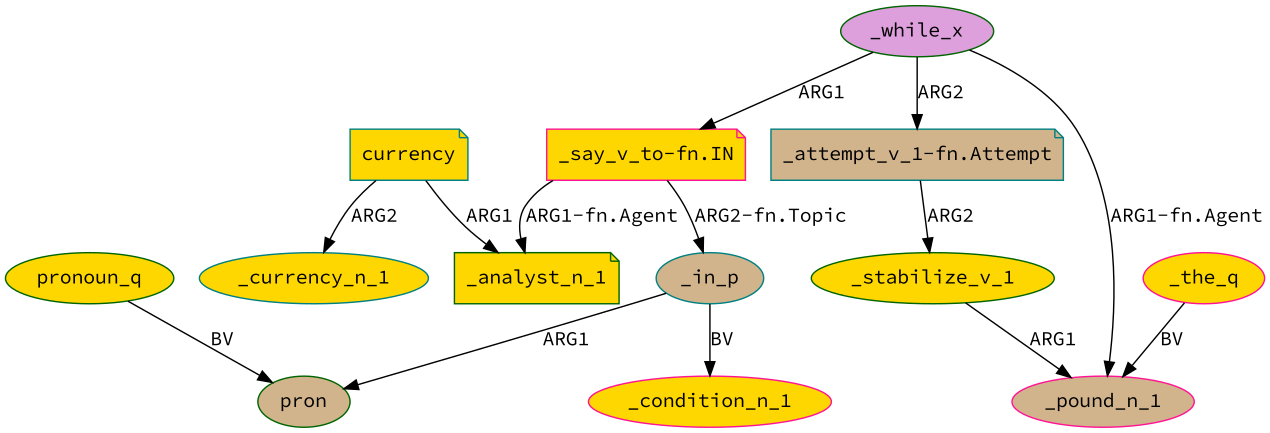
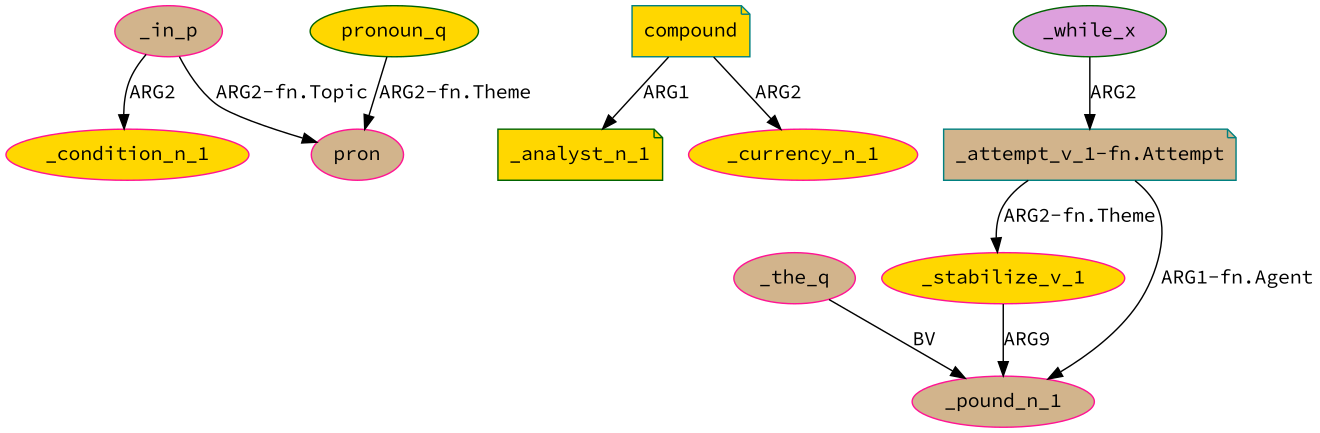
(409, 155) -> (691, 31)
(646, 155) -> none
(1098, 177) -> (1146, 290)
(951, 216) -> (1080, 216)
(314, 278) -> (803, 155)
(710, 278) -> (169, 31)
(933, 278) -> (1003, 278)
(1204, 278) -> (795, 278)
(222, 340) -> (455, 93)
(567, 340) -> (292, 93)
(722, 340) -> (153, 93)
(1053, 340) -> (1027, 340)
(304, 402) -> (357, 155)
